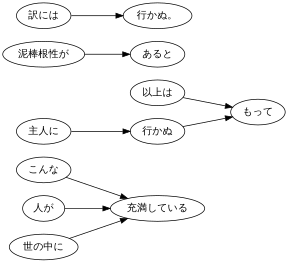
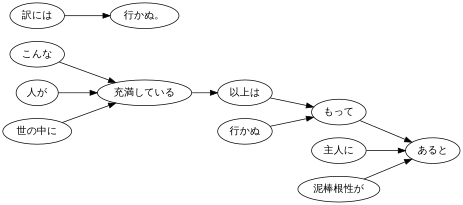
none -> (201, 93)
none -> (383, 130)
(97, 131) -> (382, 151)
